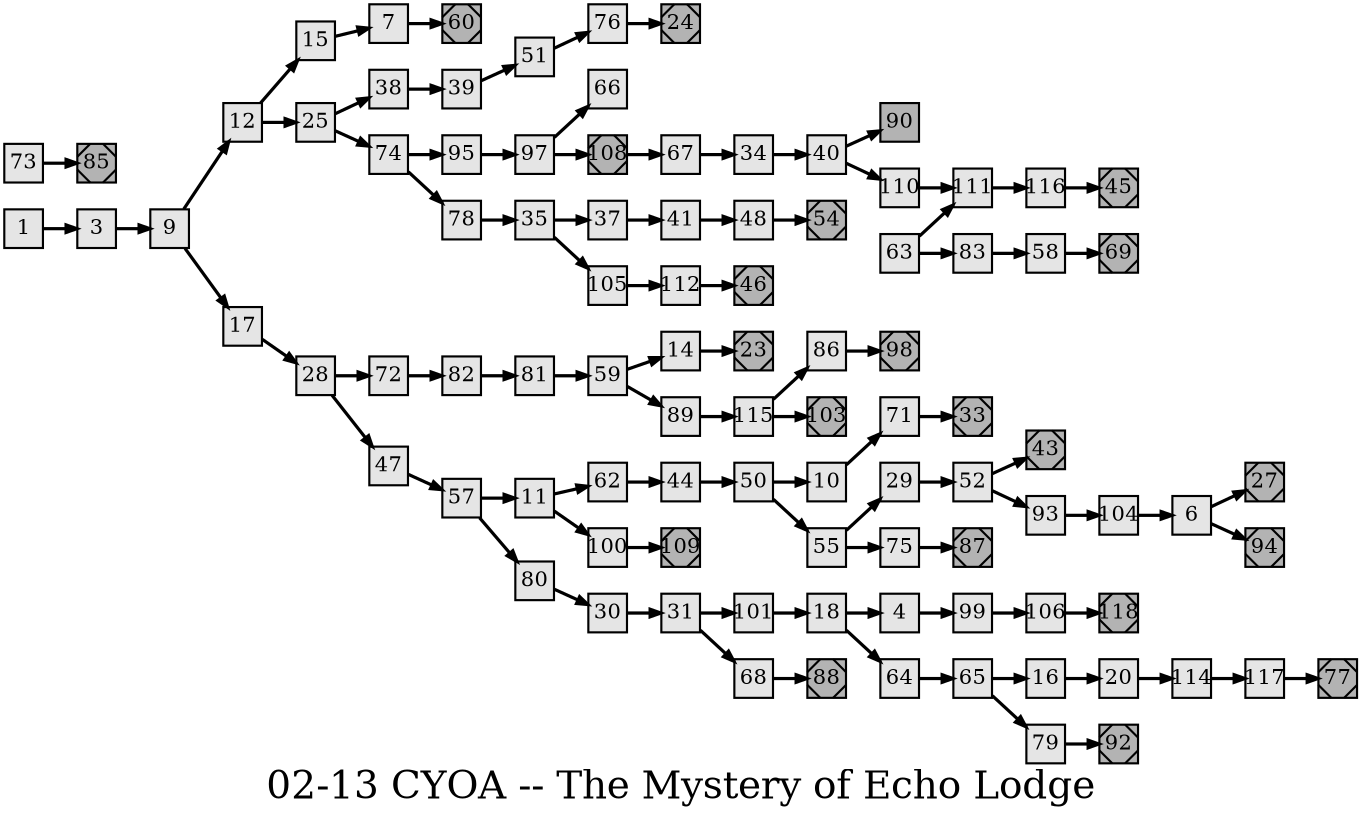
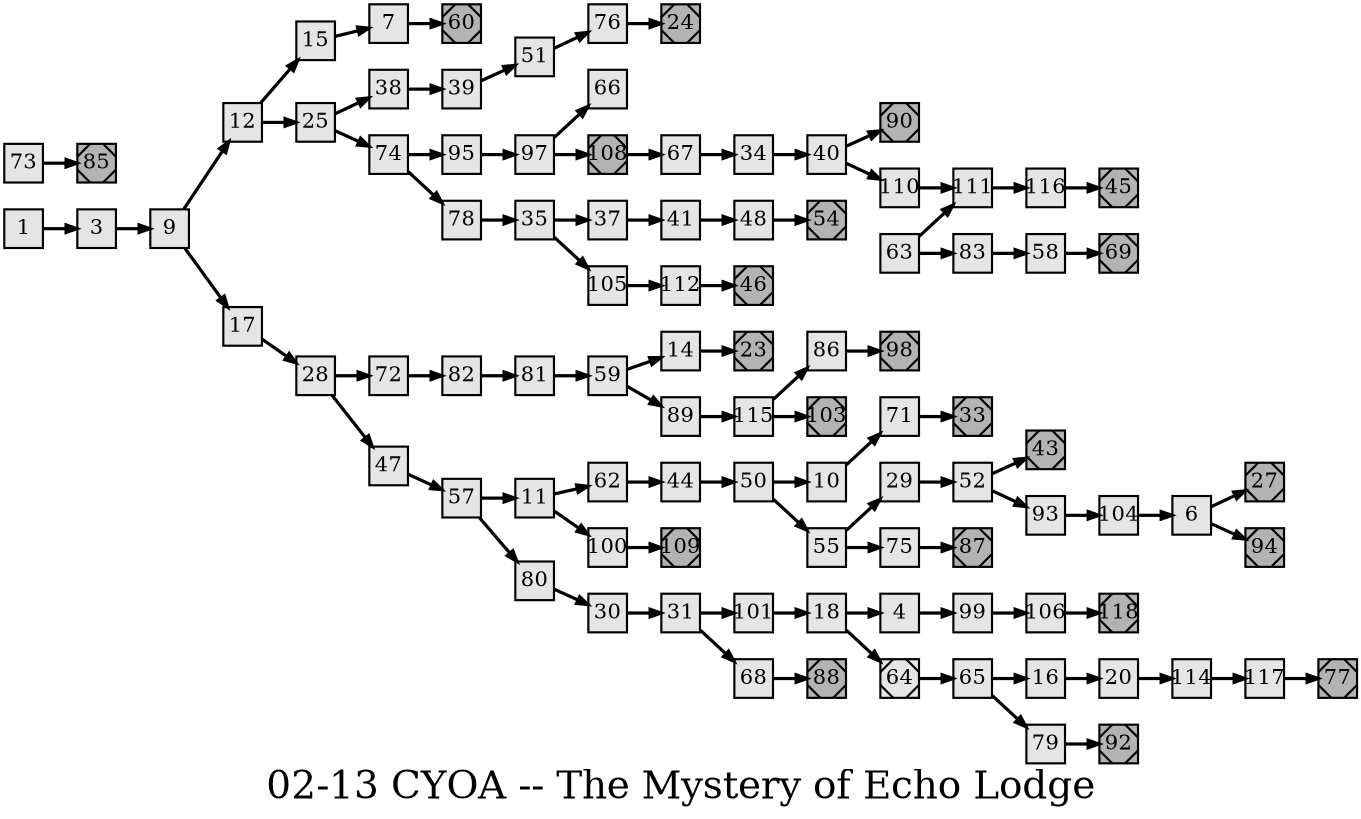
(900, 122) -> (900, 122)
(900, 679) -> (900, 679)
